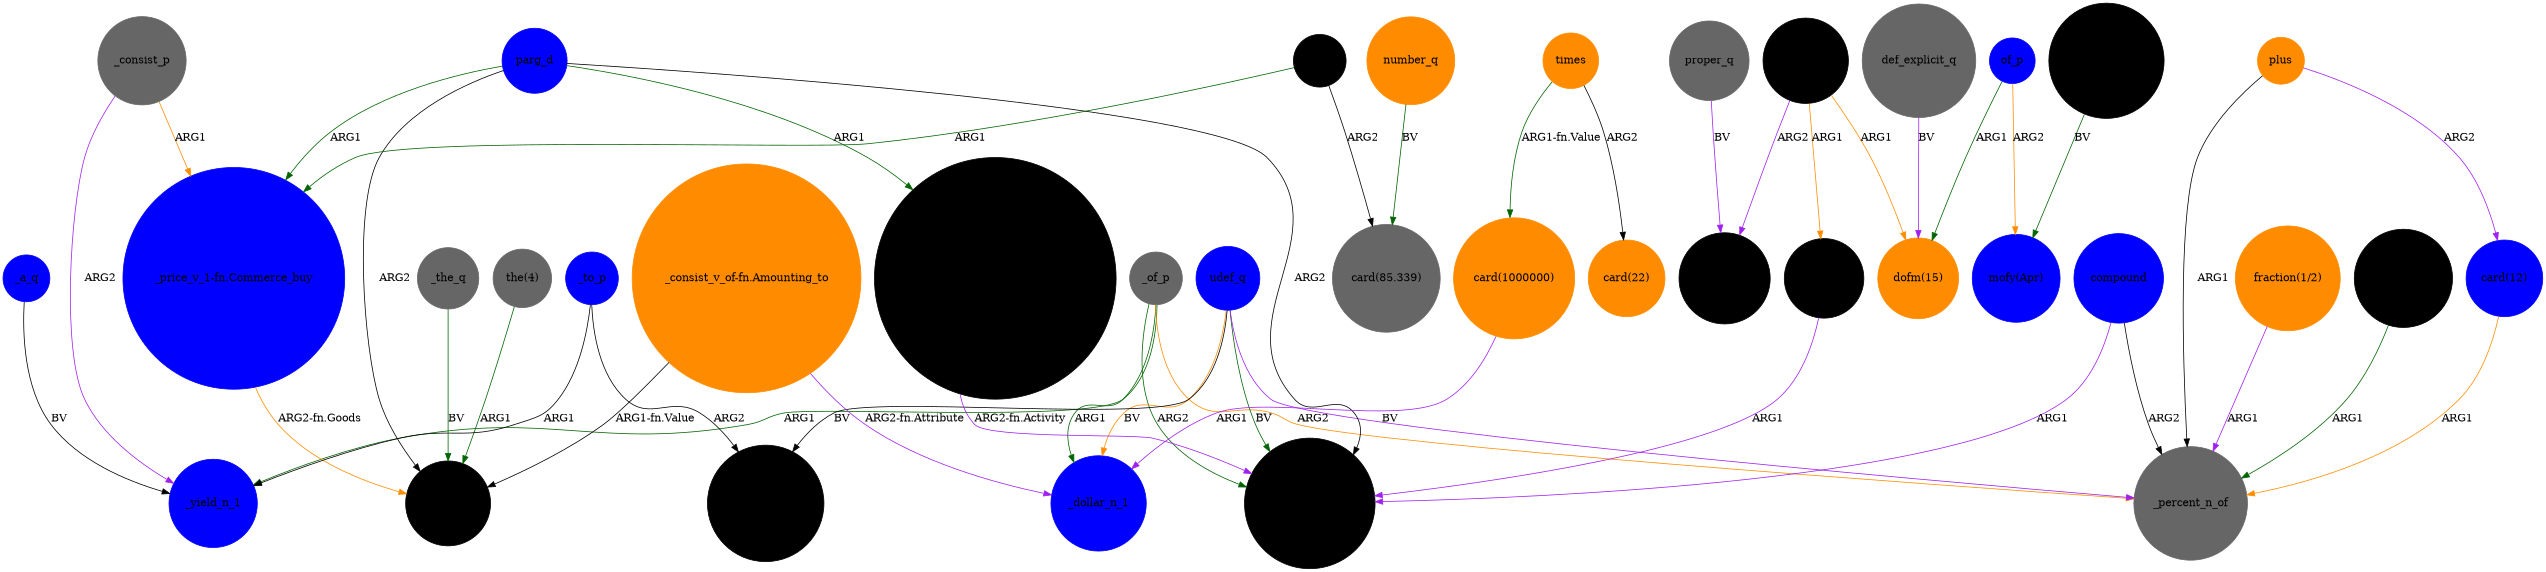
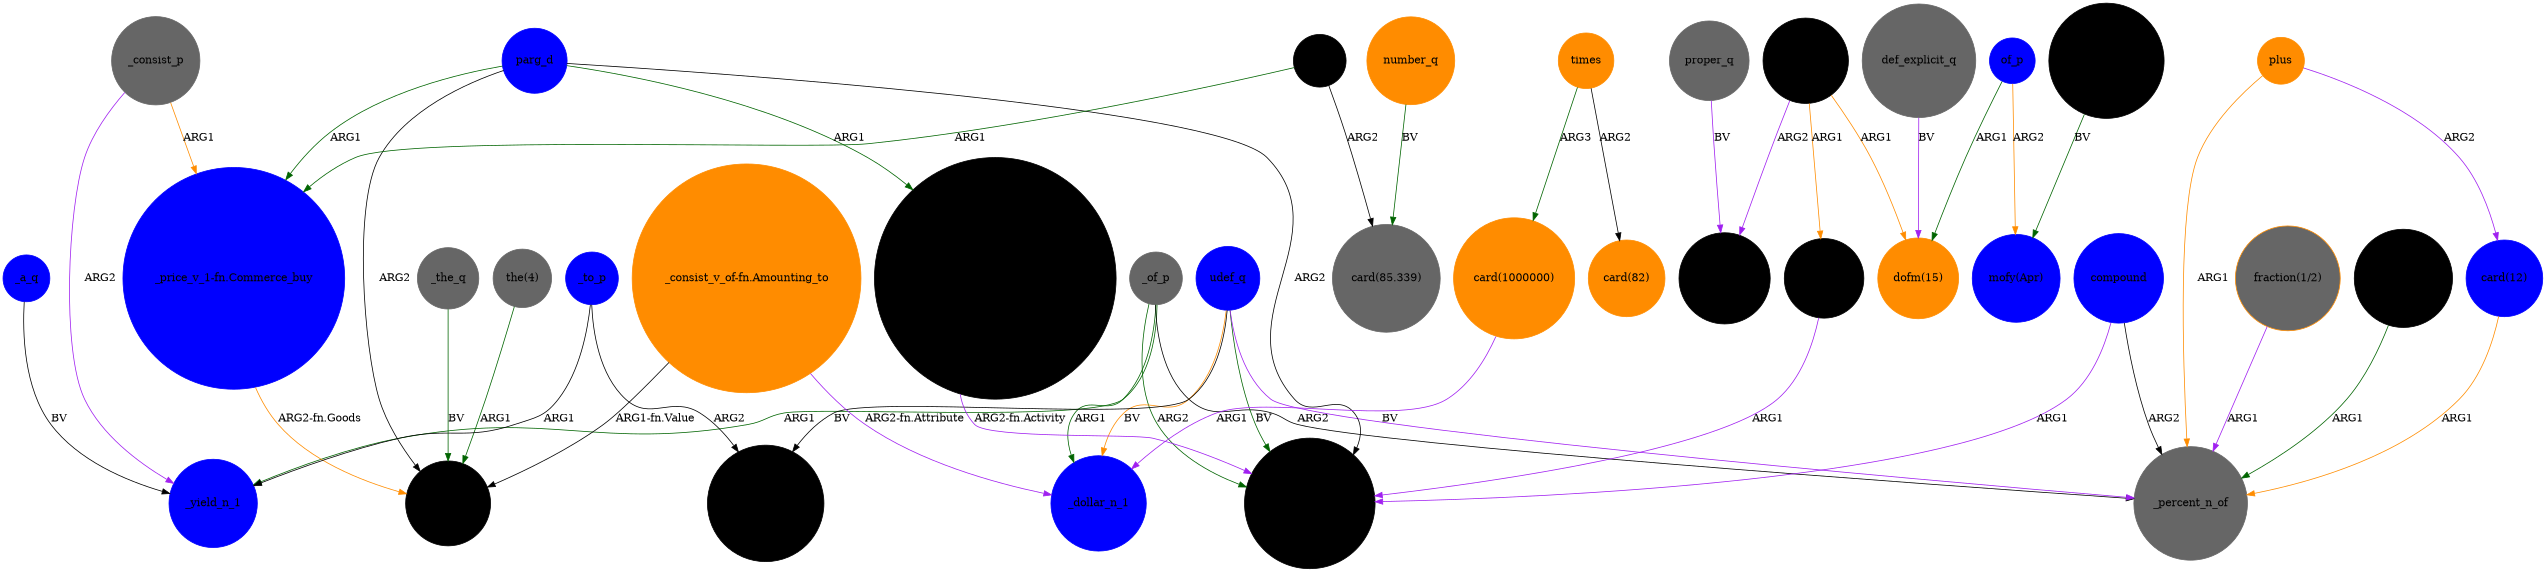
(1561, 138) -> (1576, 138)
(2185, 245) -> (2185, 245)
(1627, 278) -> (1627, 278)
(2288, 278) -> (2288, 278)
(1577, 456) -> (1577, 456)
